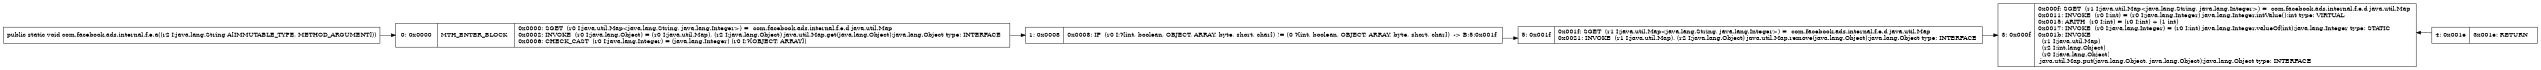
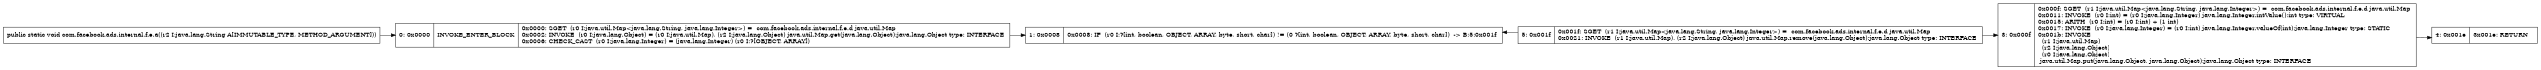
(2426, 33) -> (2422, 38)
(474, 35) -> (476, 35)
(1508, 38) -> (1512, 32)
(2072, 48) -> (2074, 48)
